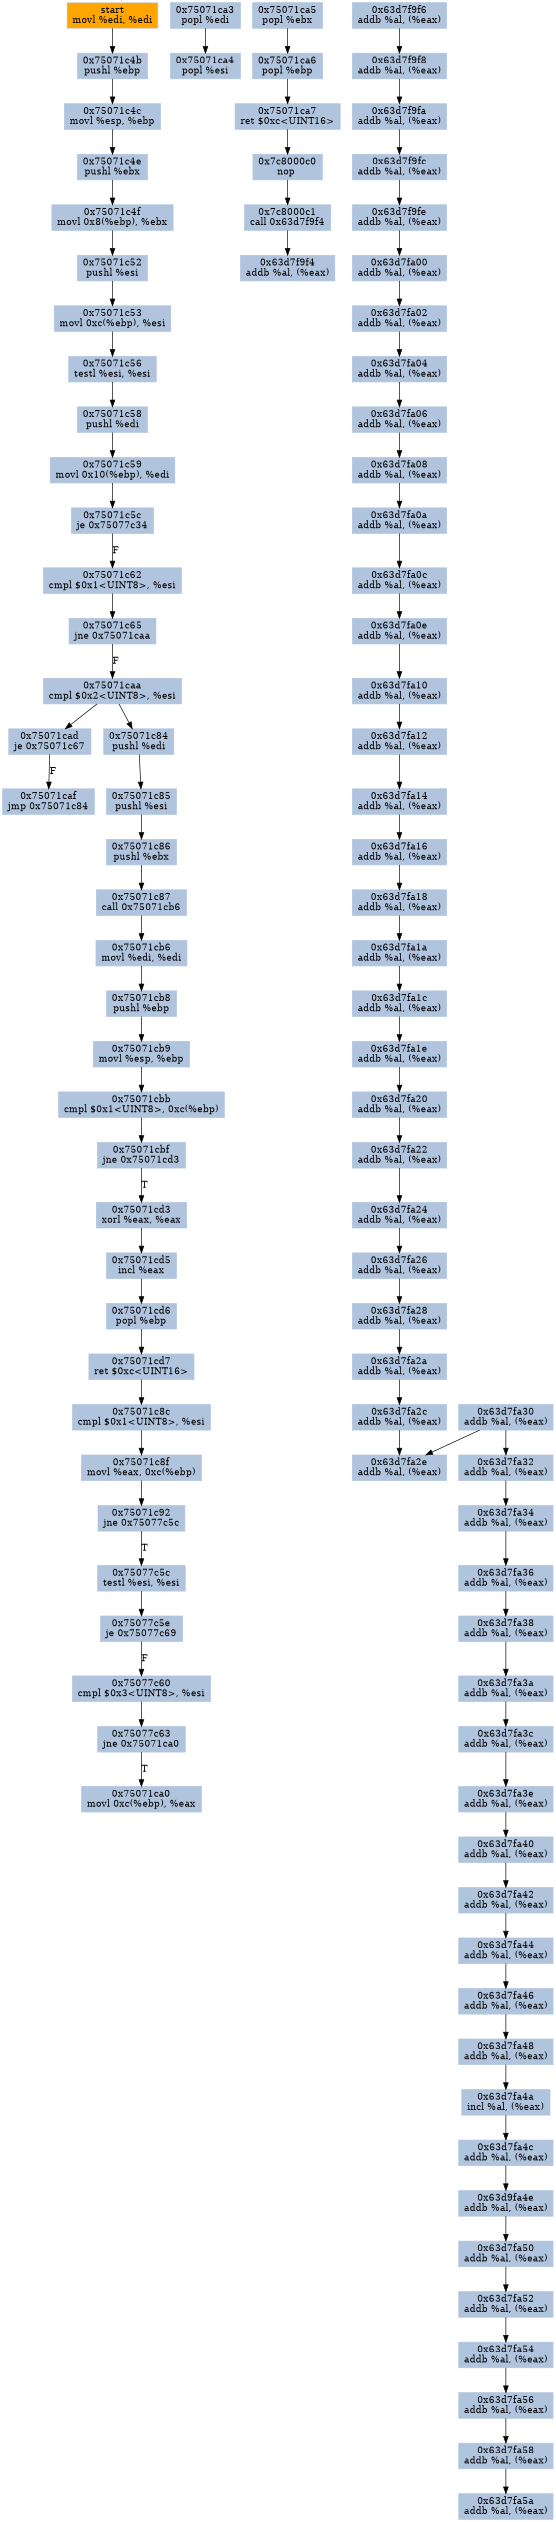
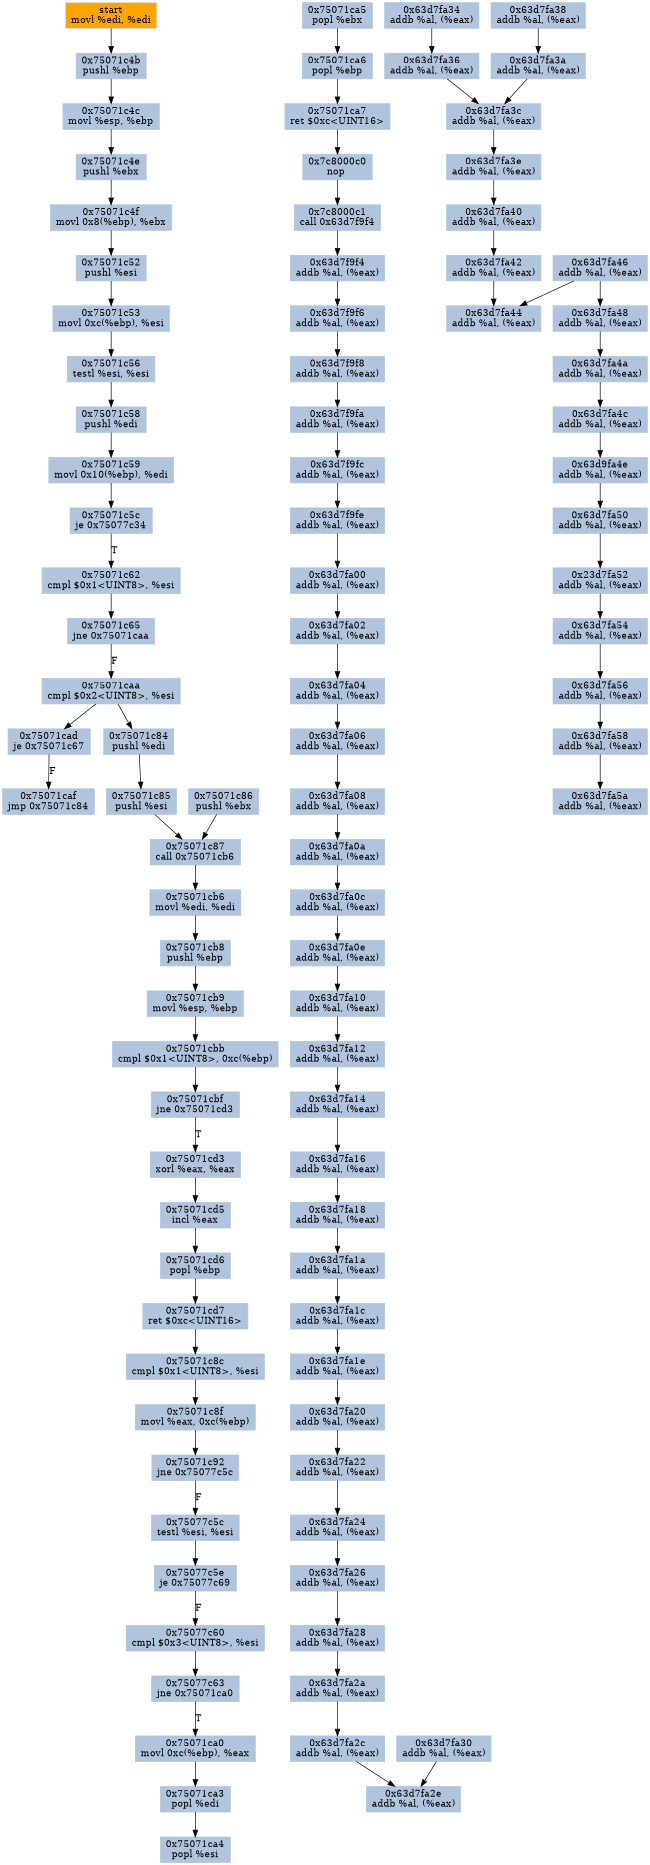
none -> (337, 290)
(116, 551) -> (115, 551)
(141, 823) -> (166, 825)
(506, 1468) -> none
(145, 1548) -> (199, 1498)
(506, 1600) -> (460, 89)
none -> (195, 1771)
(506, 1973) -> (550, 292)
(506, 2102) -> (600, 369)
(506, 2304) -> (600, 581)
